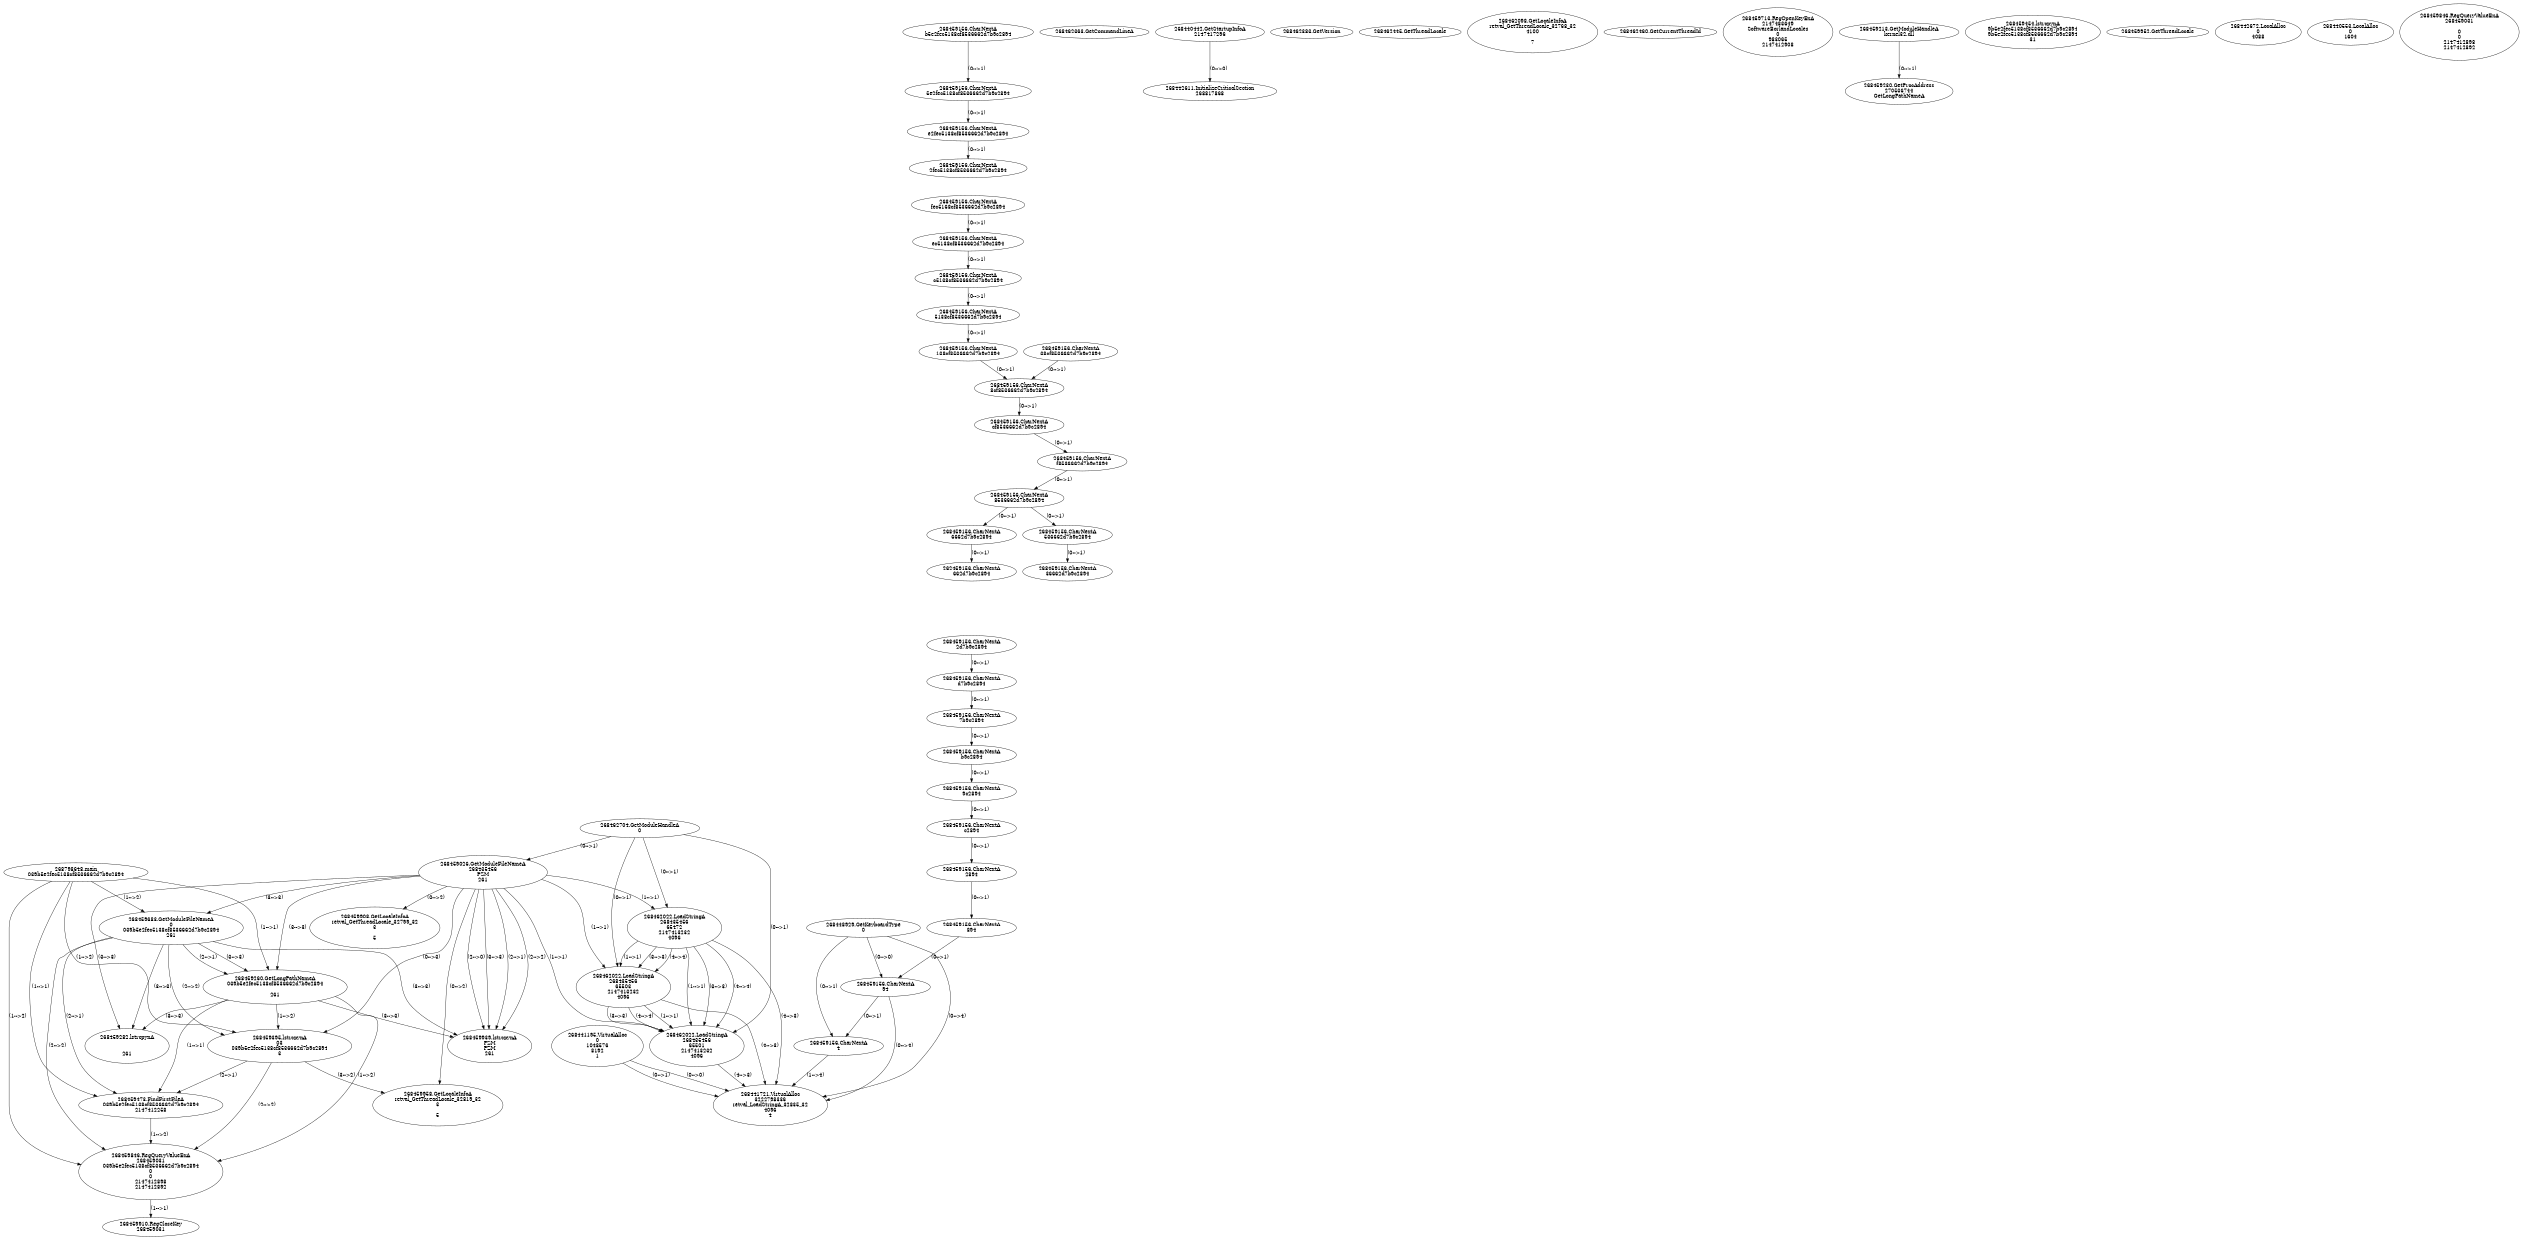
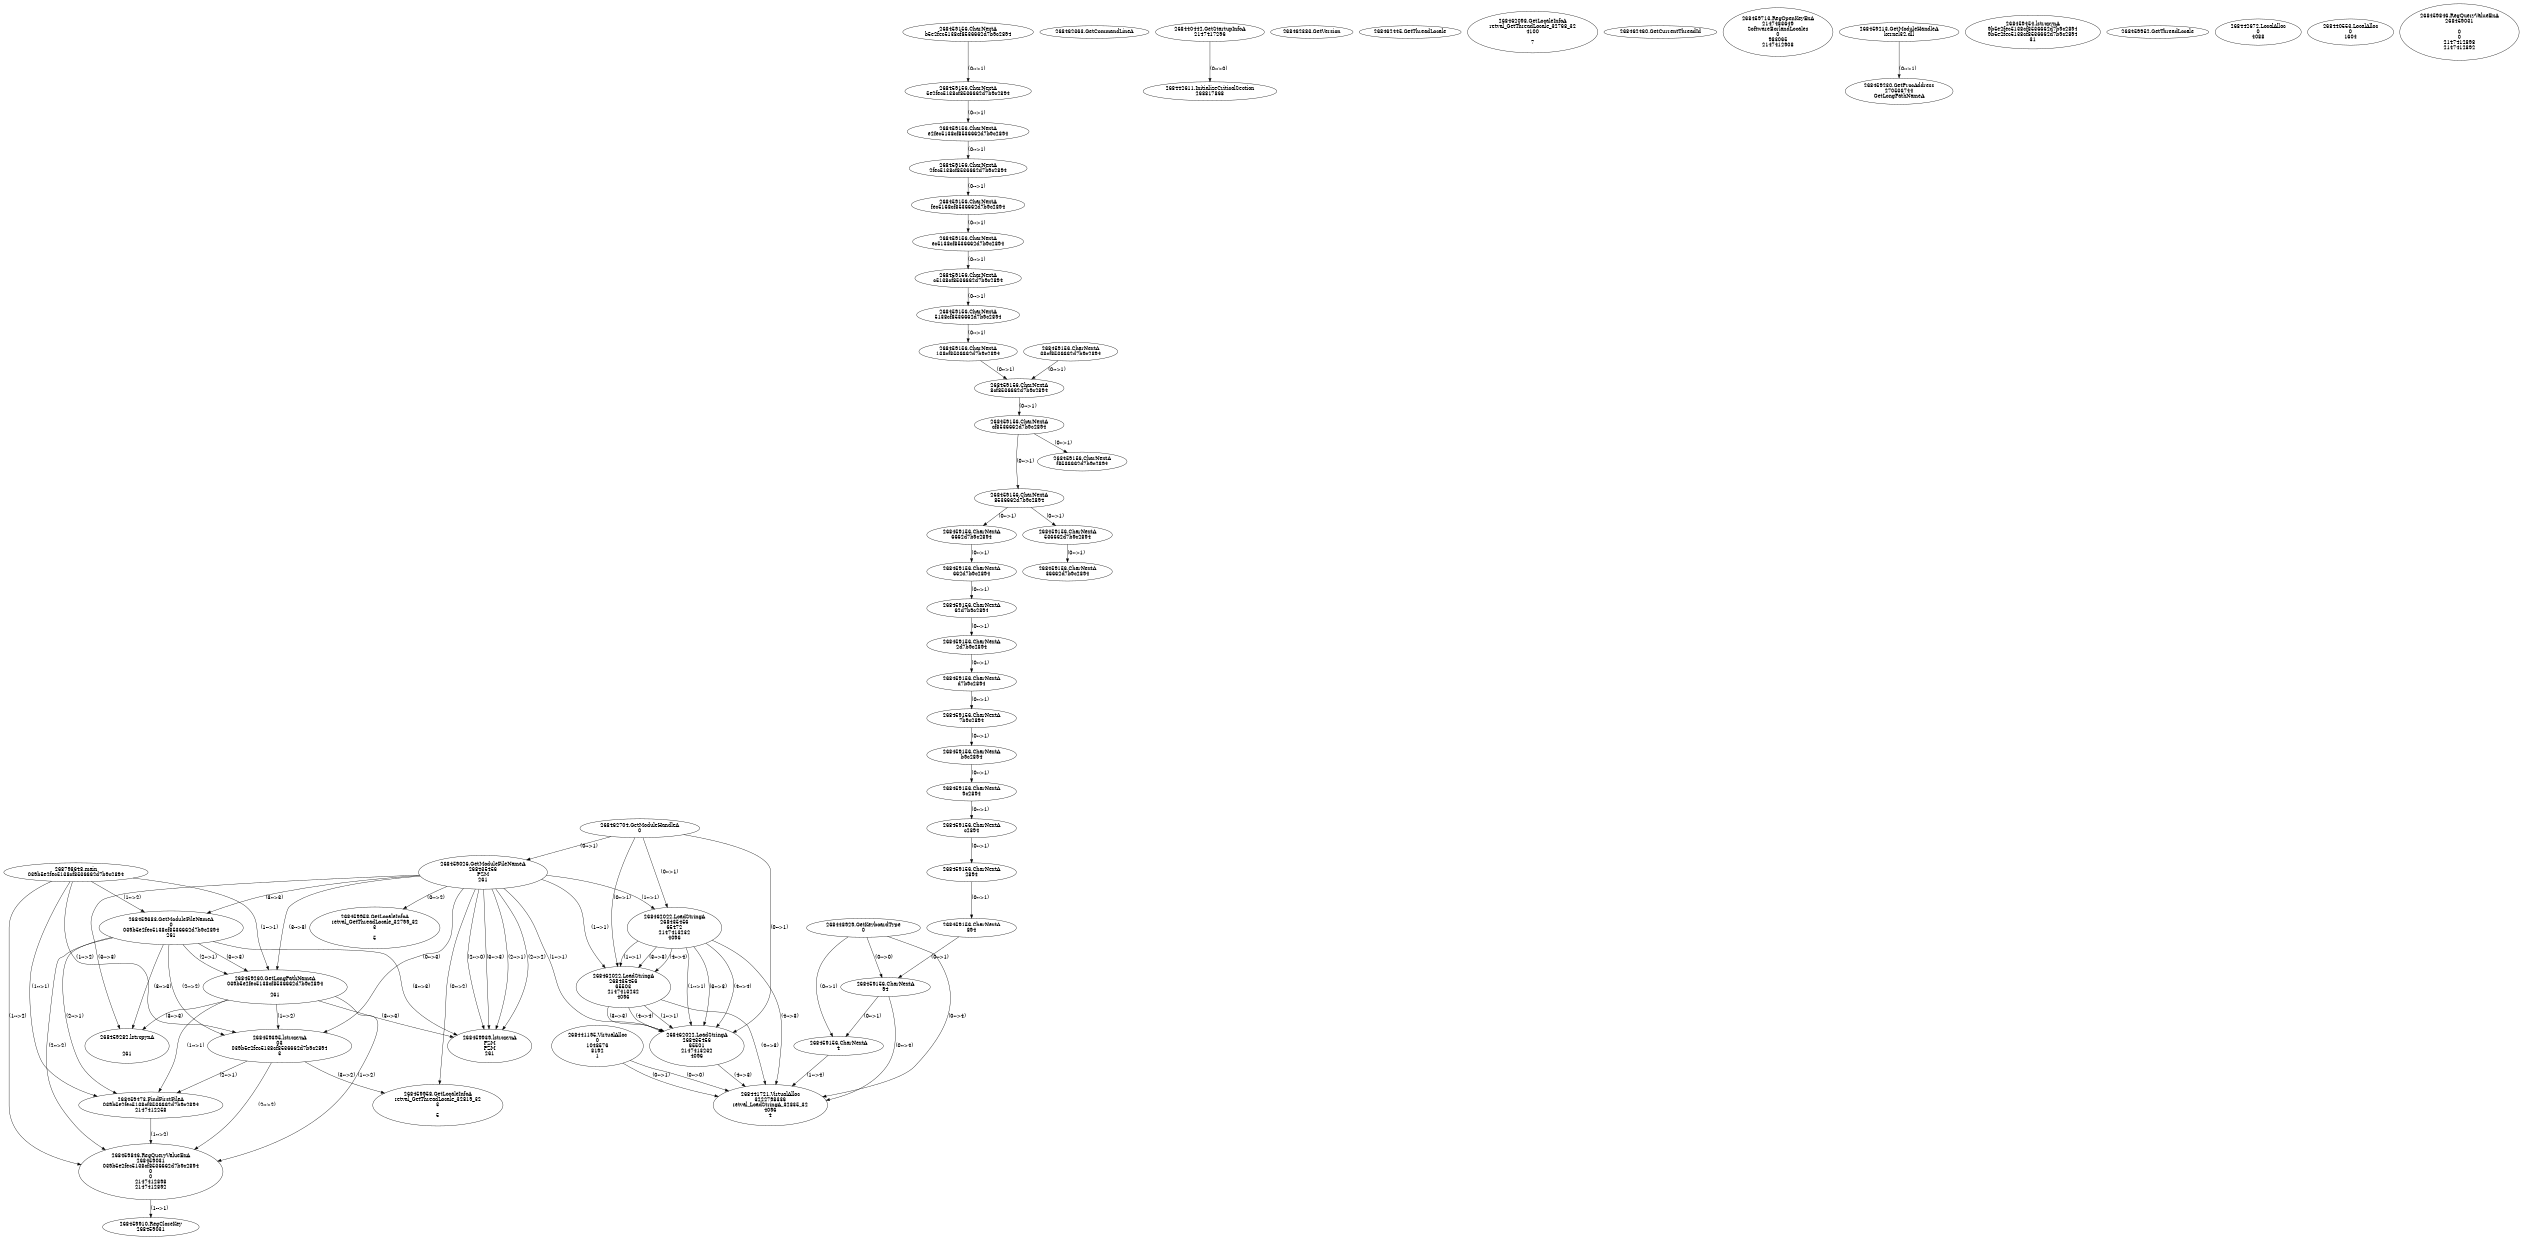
none -> (968, 185)
(1052, 479) -> (1016, 460)
(972, 572) -> (972, 572)
none -> (972, 608)
(375, 928) -> (375, 928)
